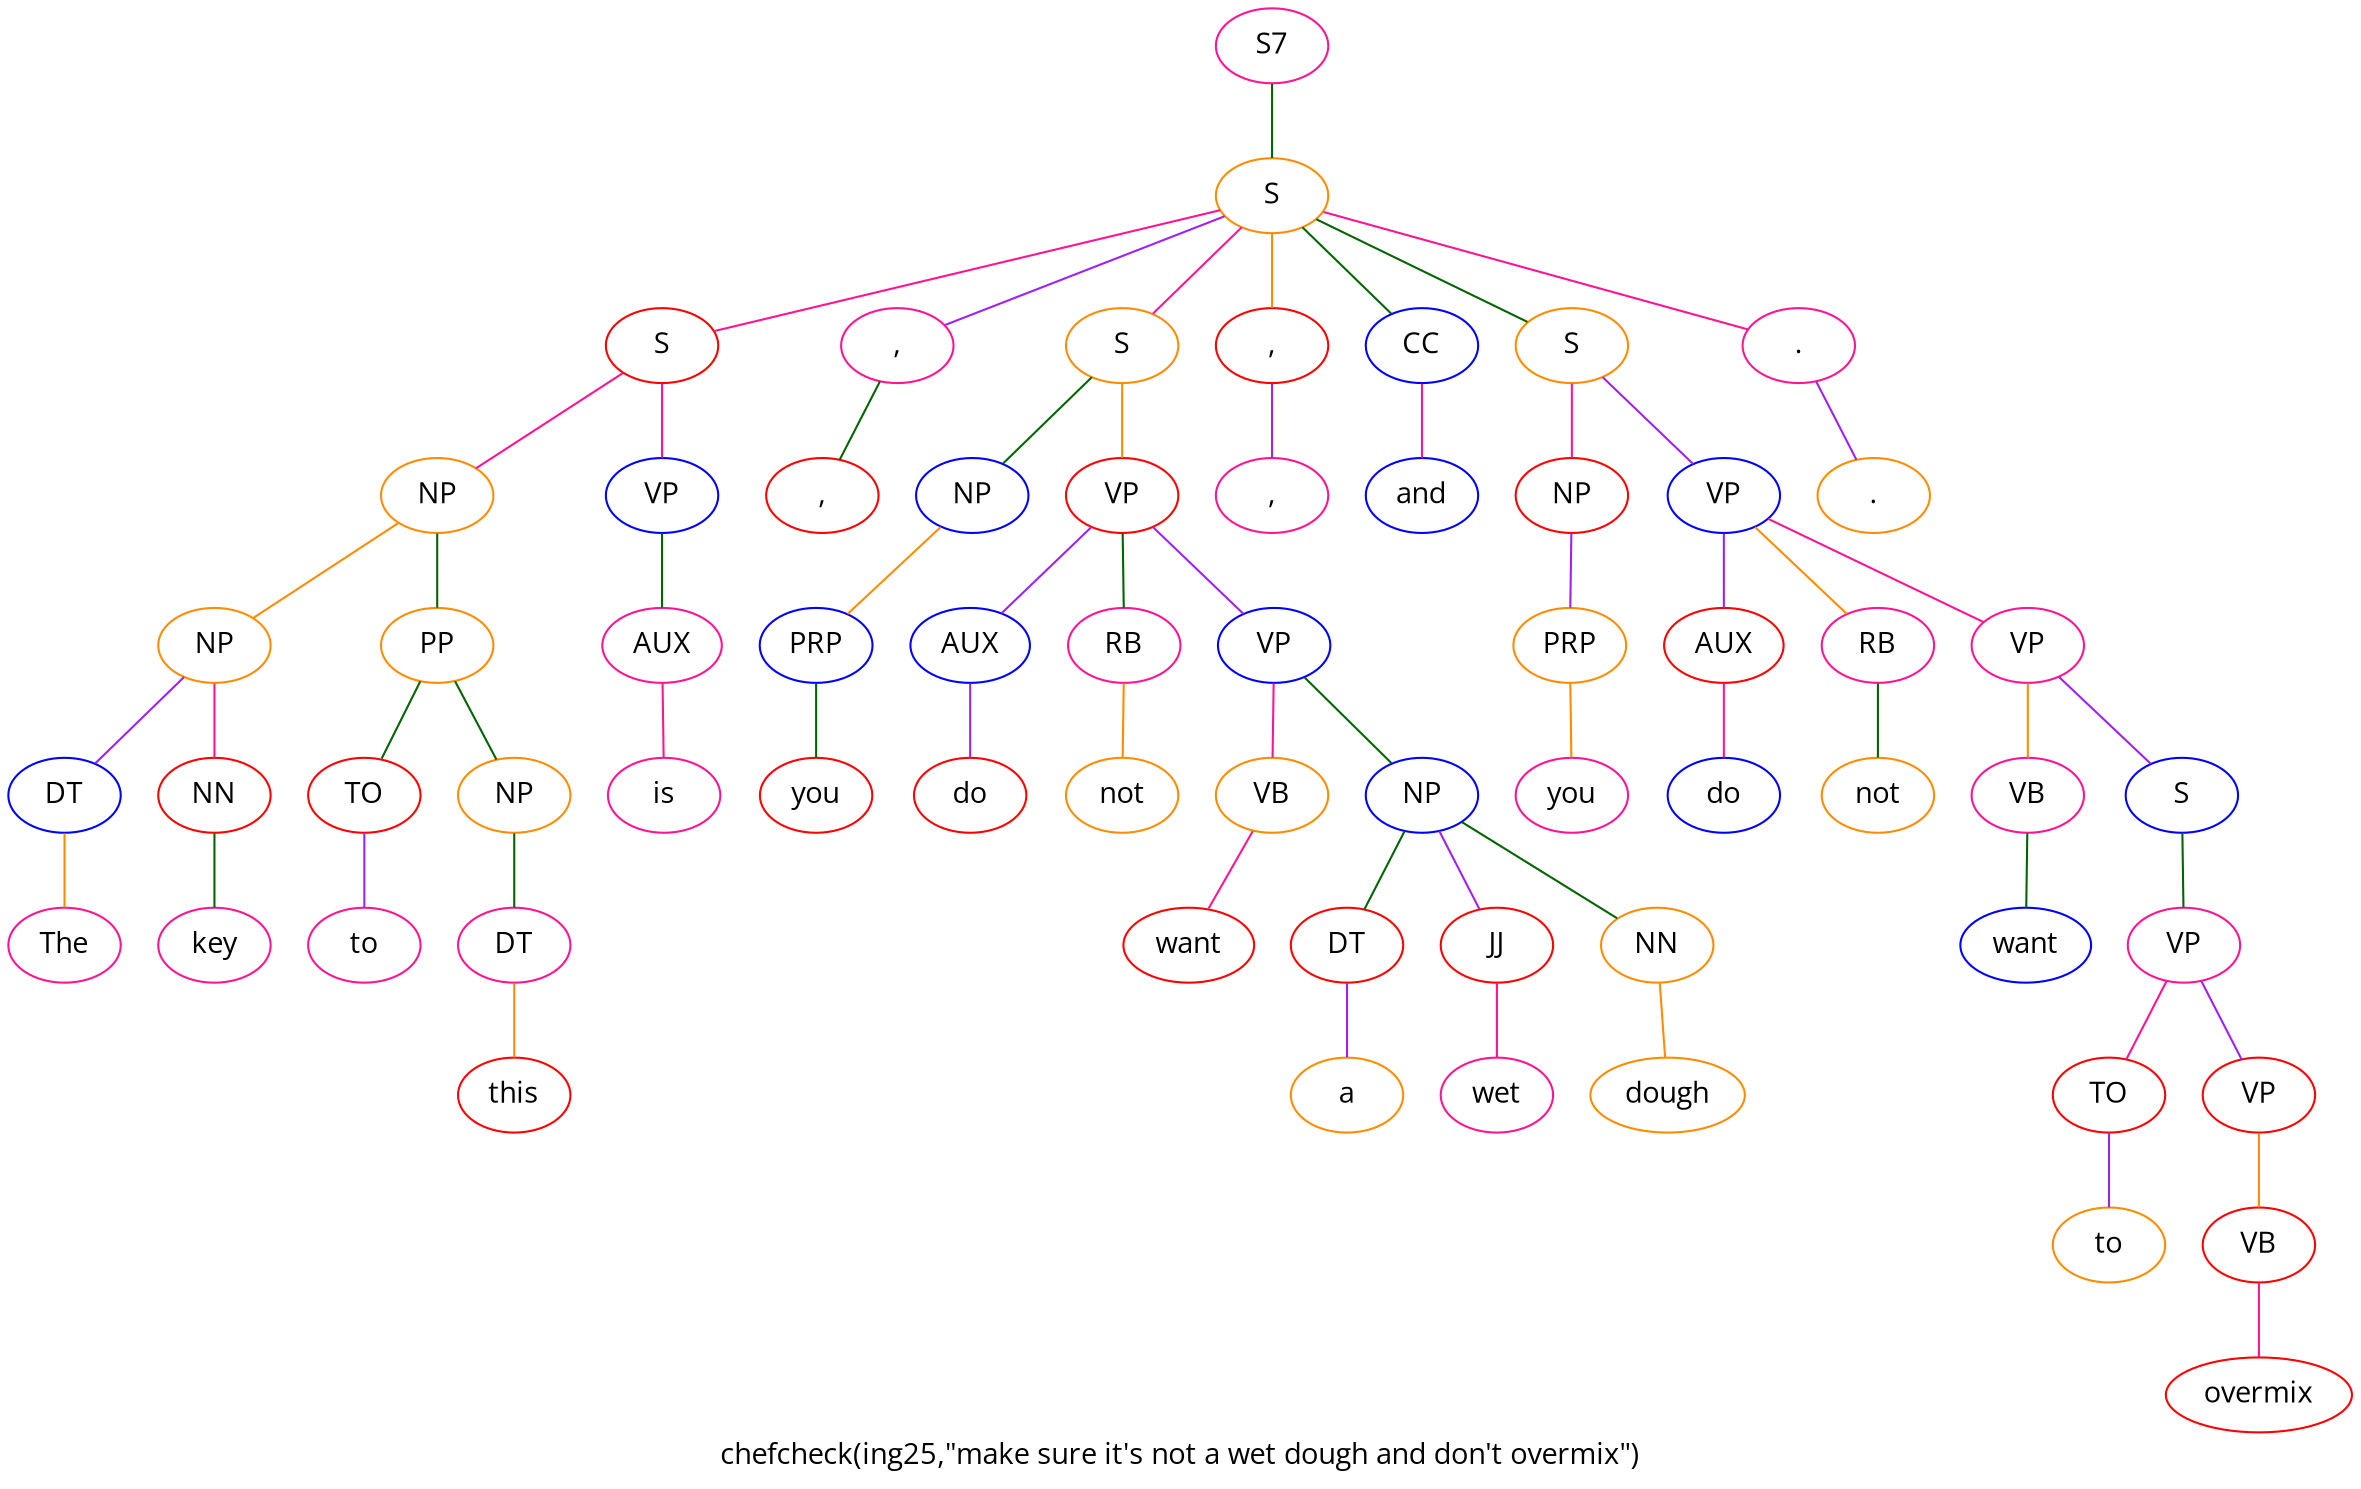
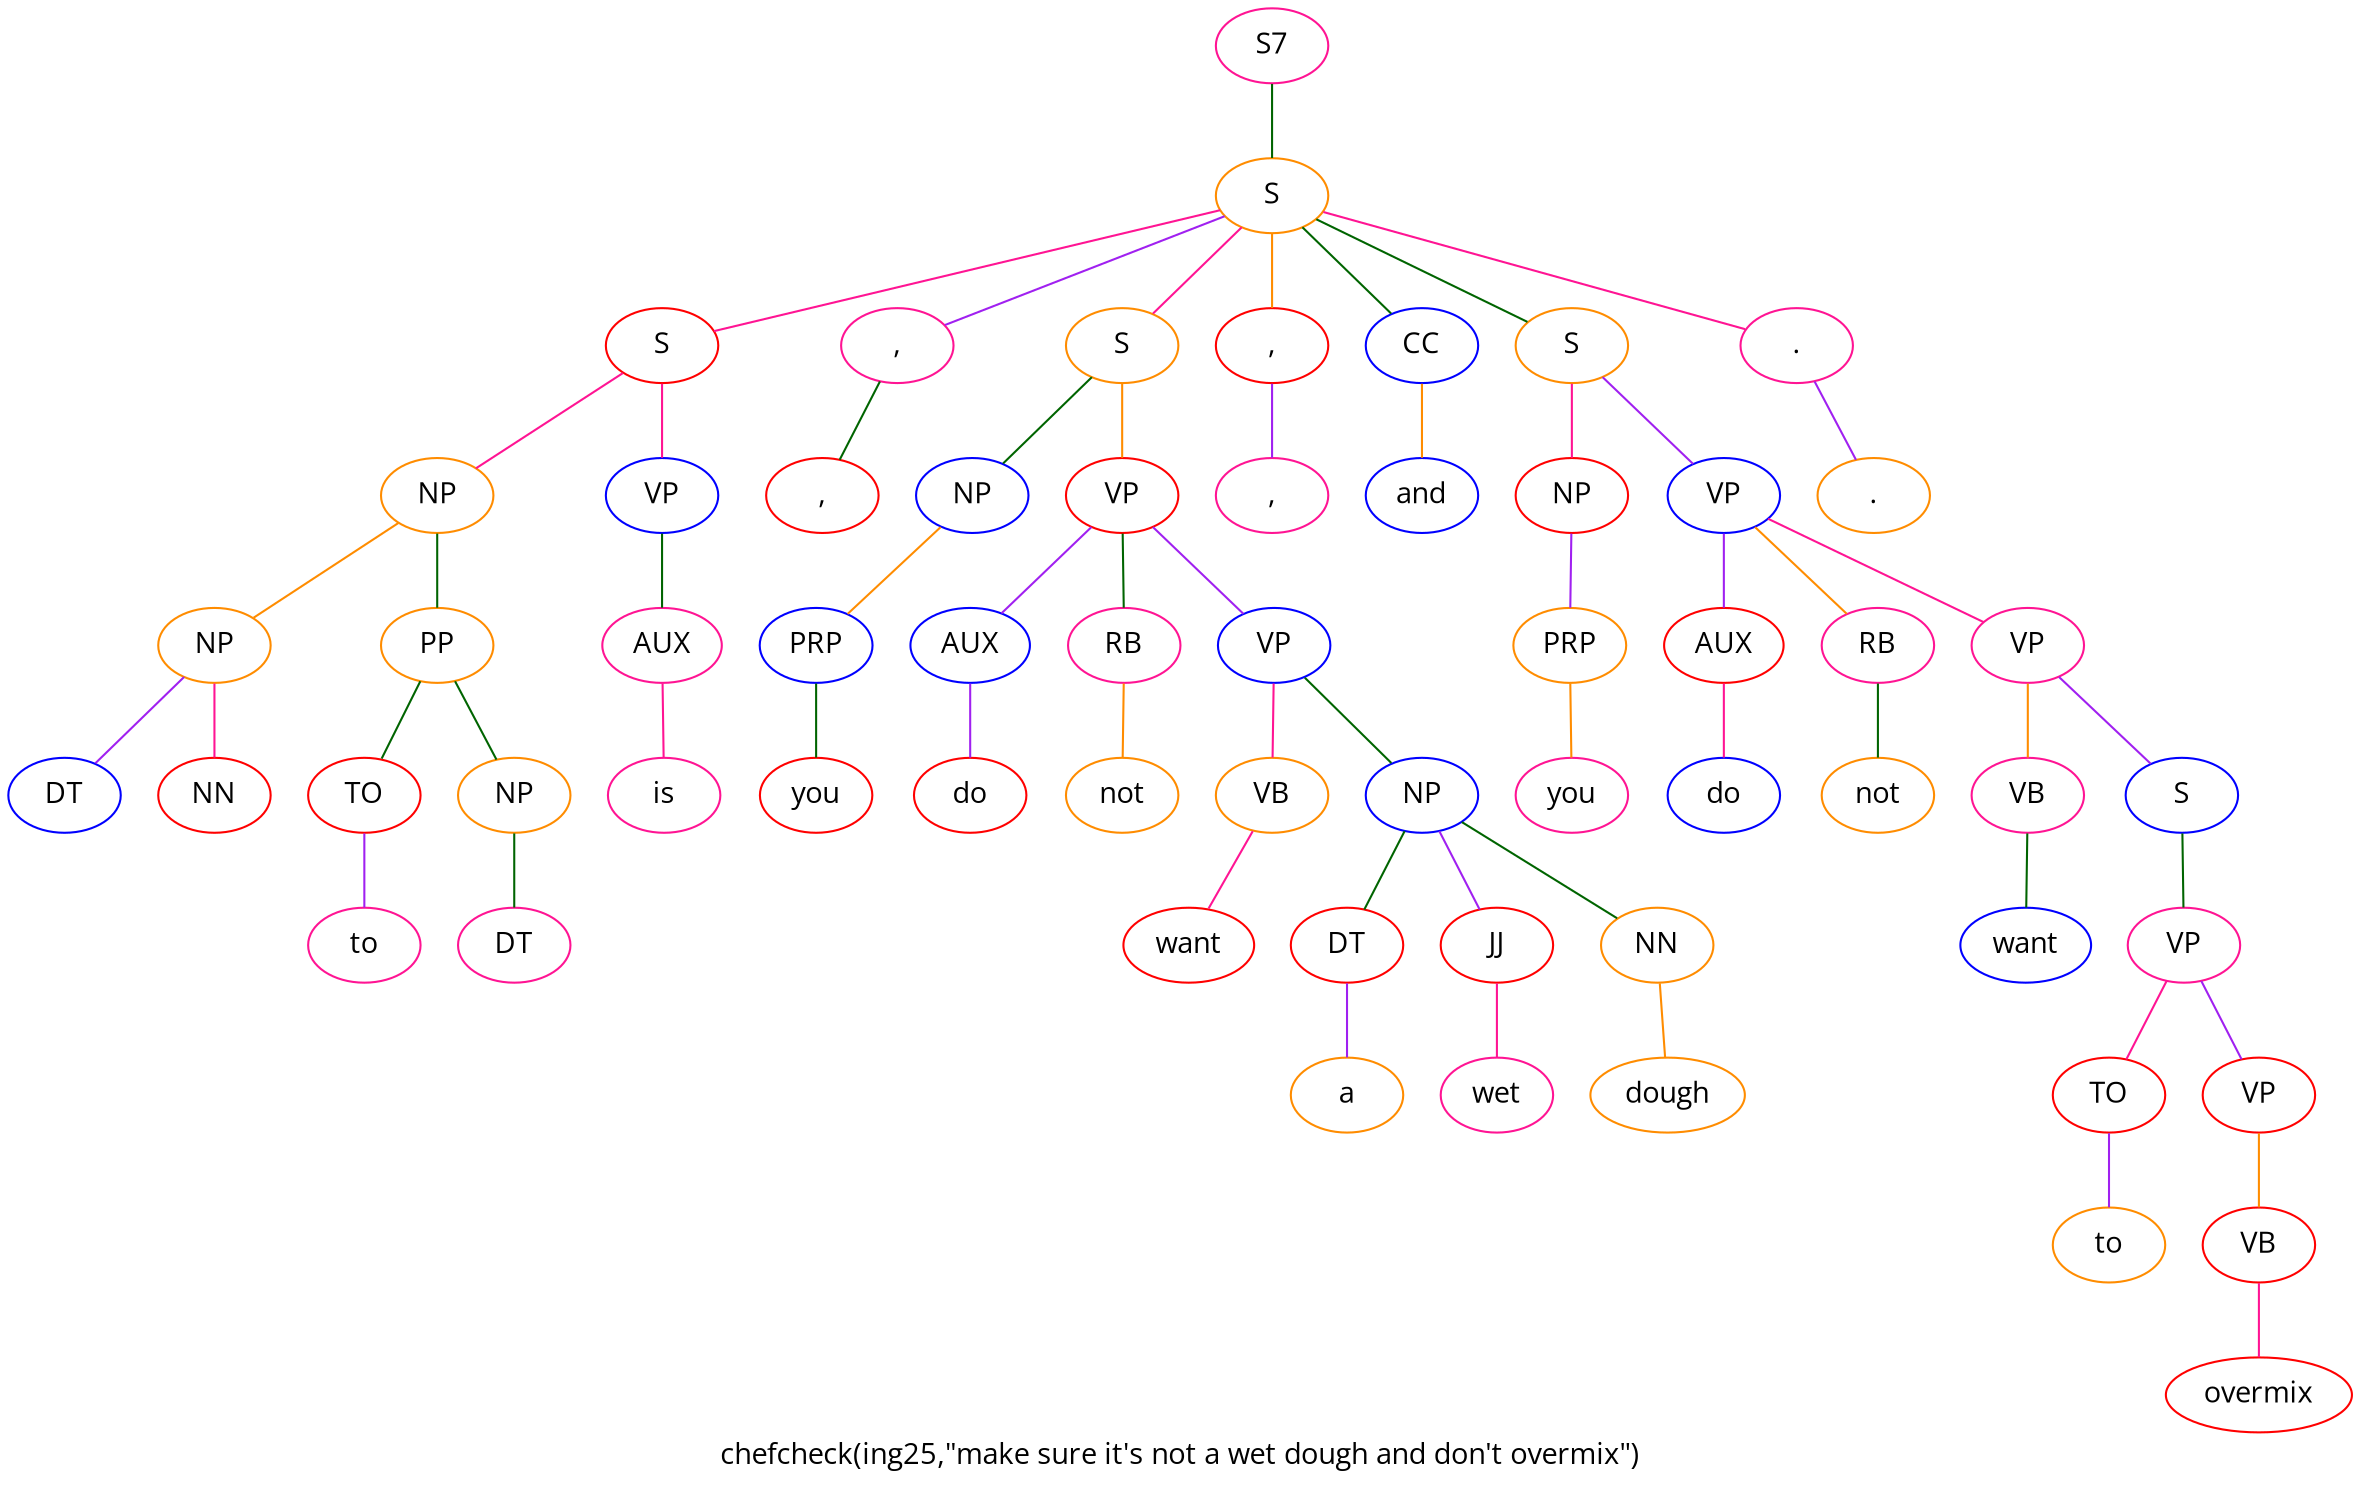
(1422, 421) -> (1422, 421)
(65, 945) -> none
(214, 945) -> none
(514, 1095) -> none
